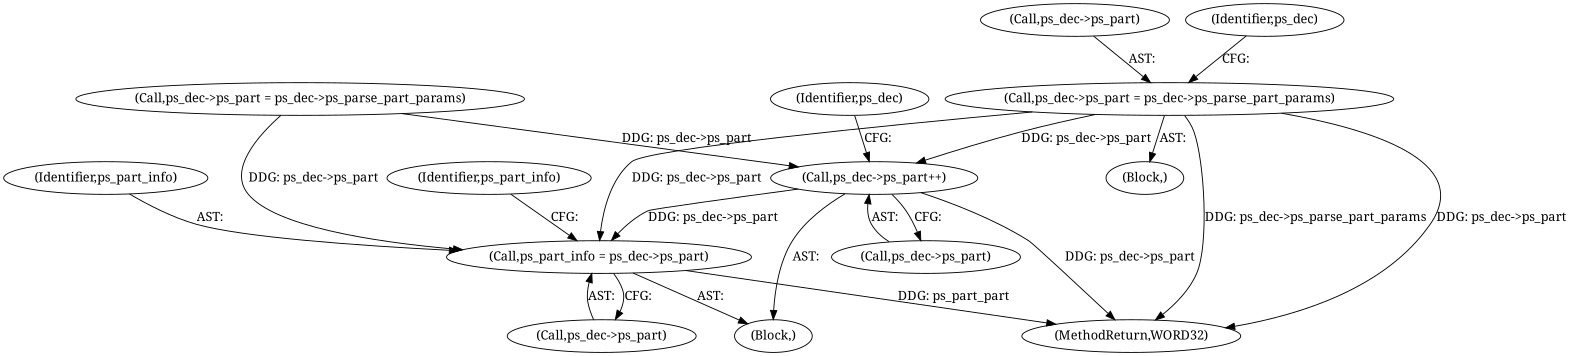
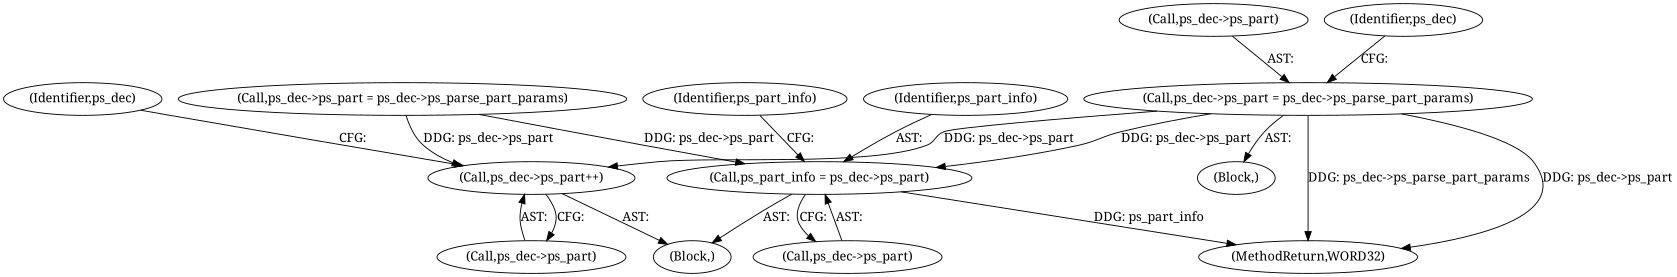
(704, 202) -> none
(1024, 238) -> none
(954, 297) -> (1149, 218)
